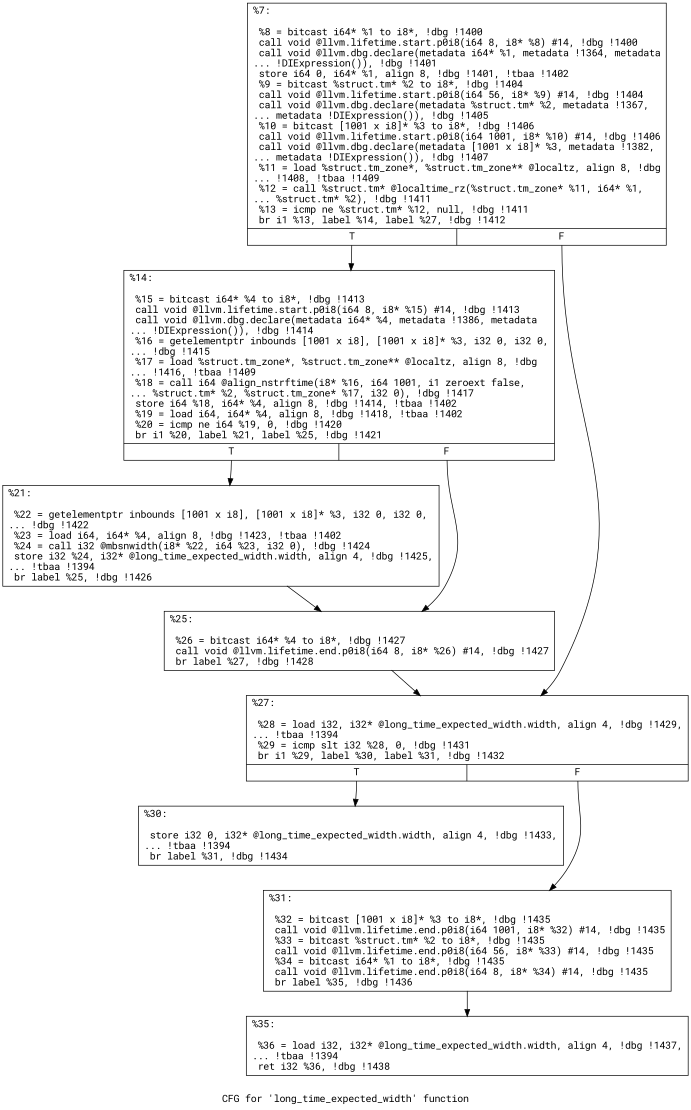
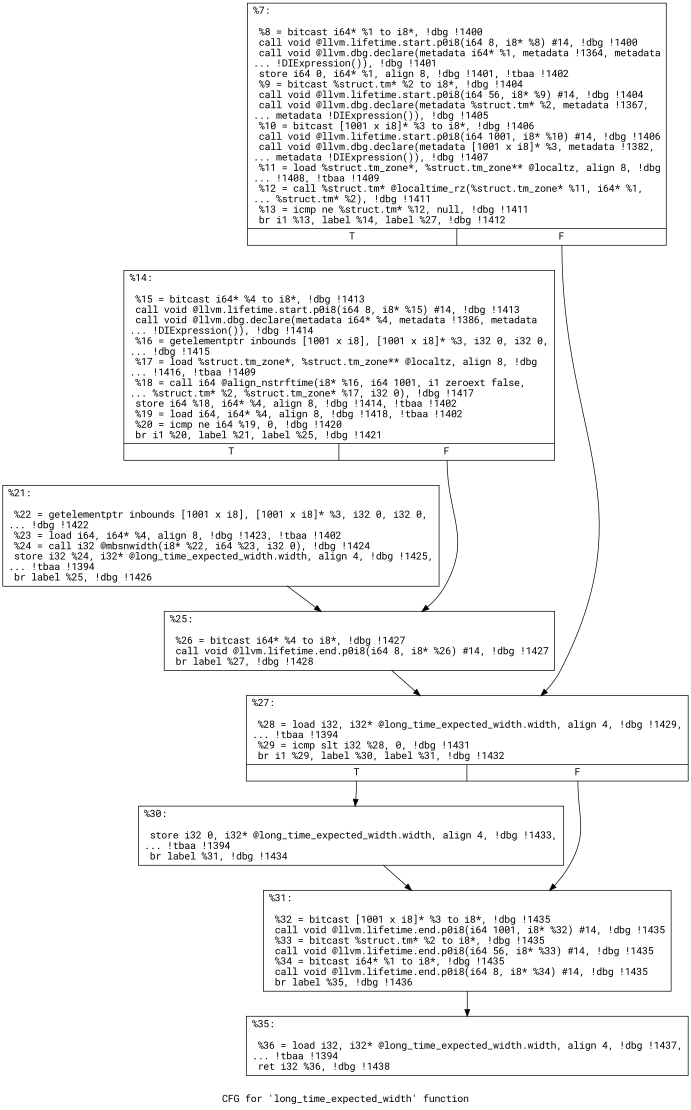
(352, 254) -> none
(231, 469) -> none
none -> (395, 875)
